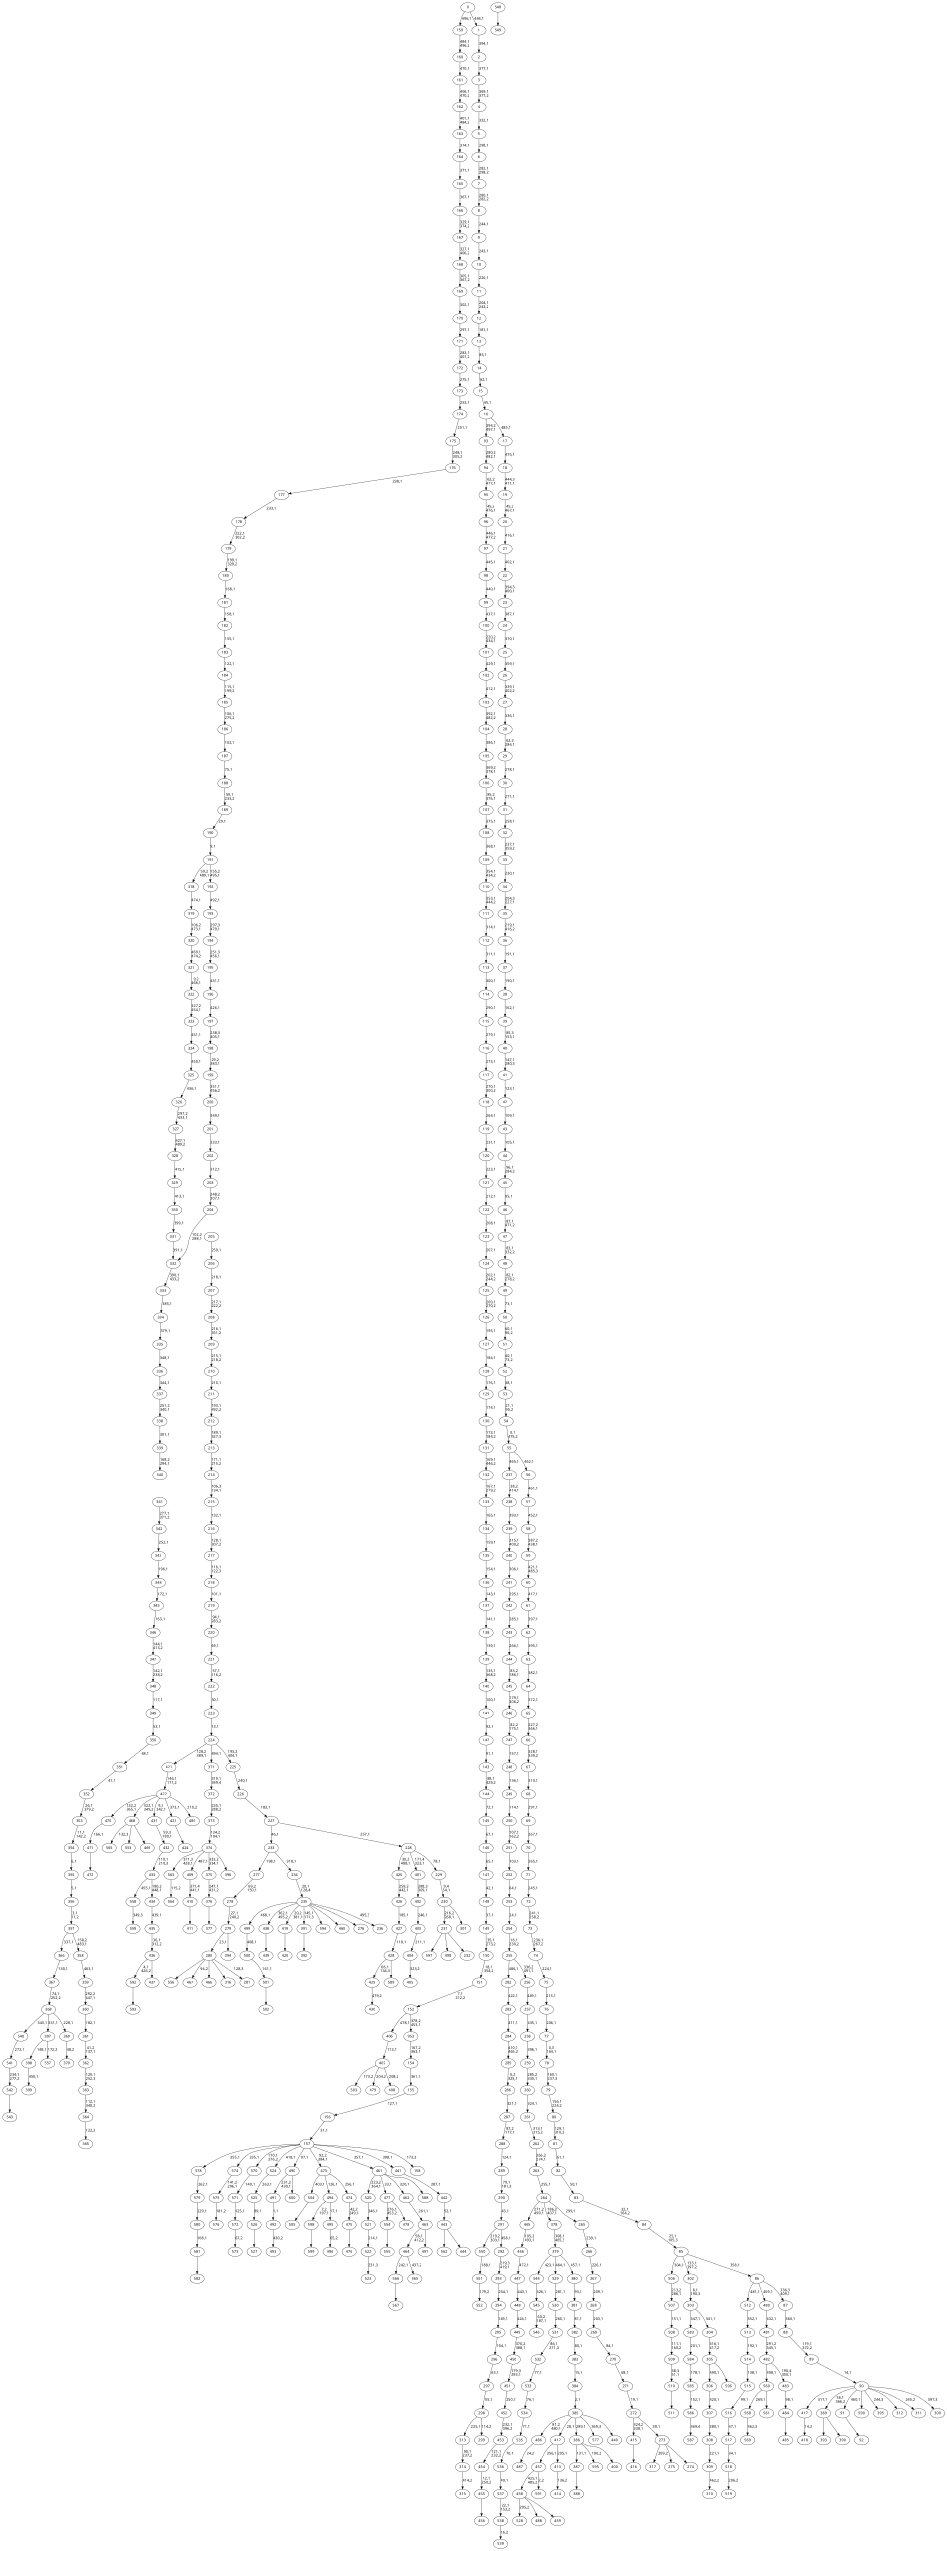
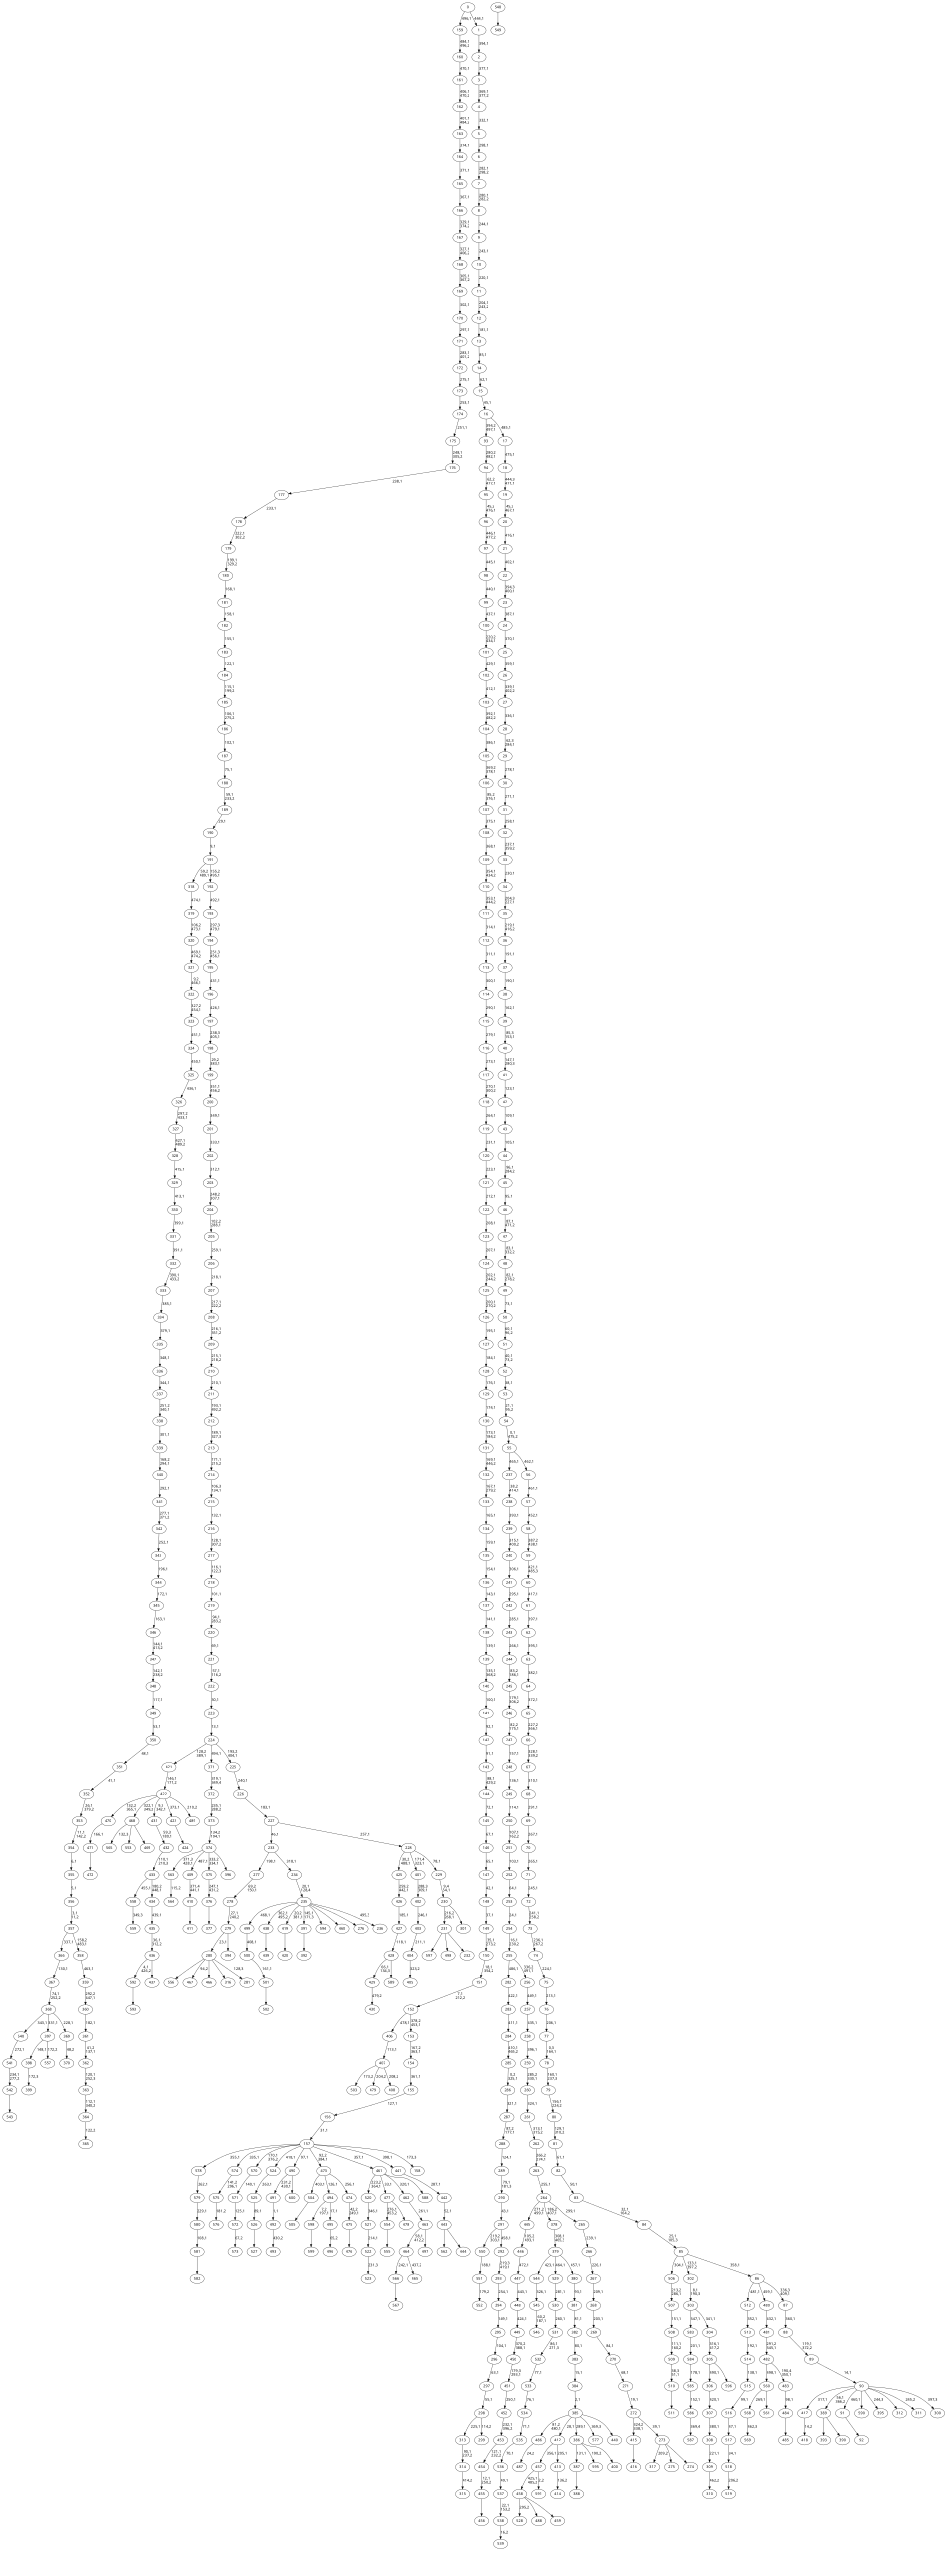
(191, 1235) -> (211, 1222)
none -> (160, 1487)
(411, 2036) -> (411, 2036)
(34, 2077) -> (34, 2077)
